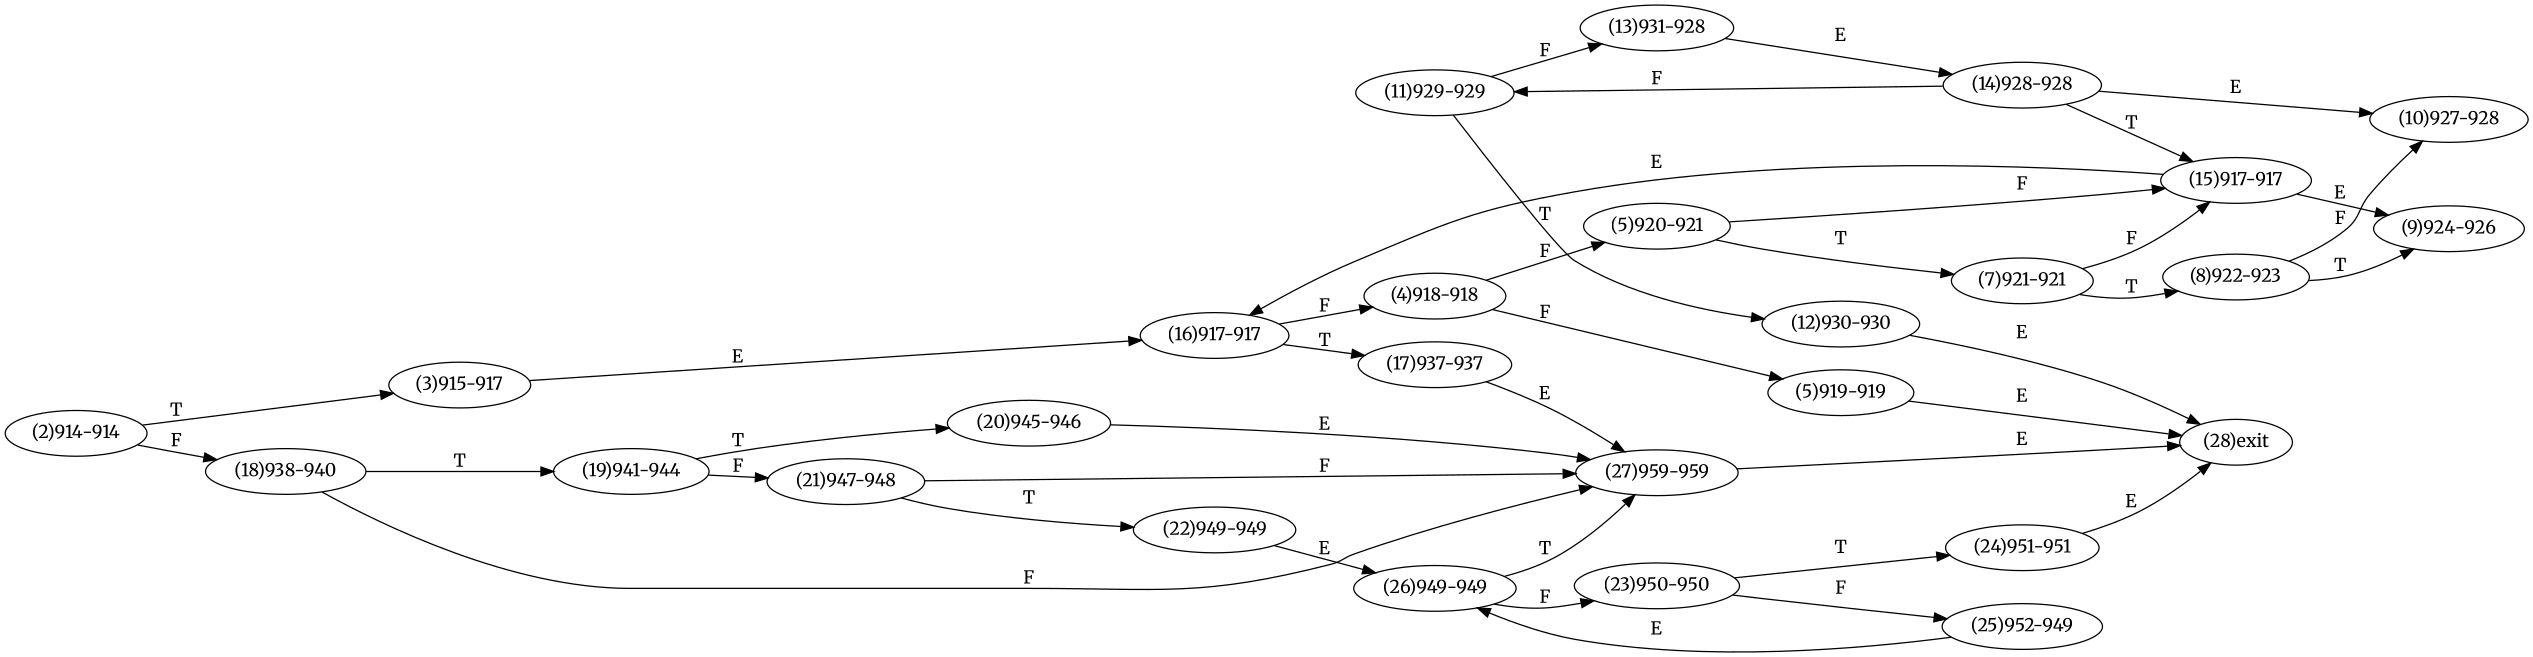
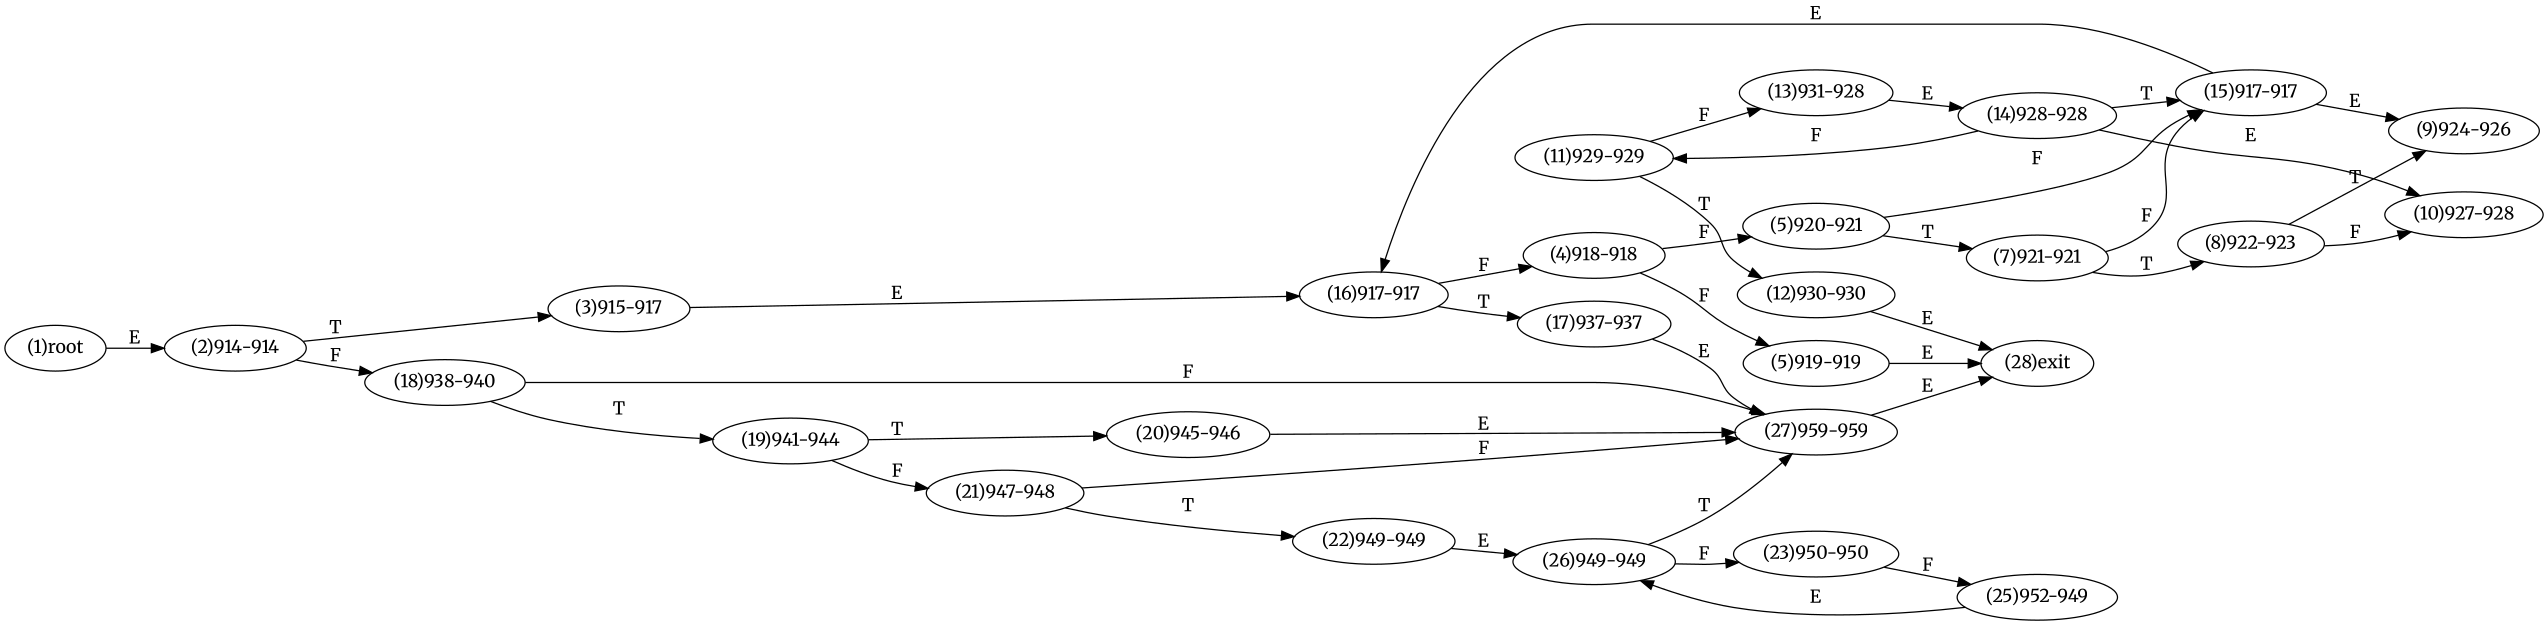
none -> (55, 348)
(2022, 548) -> none
